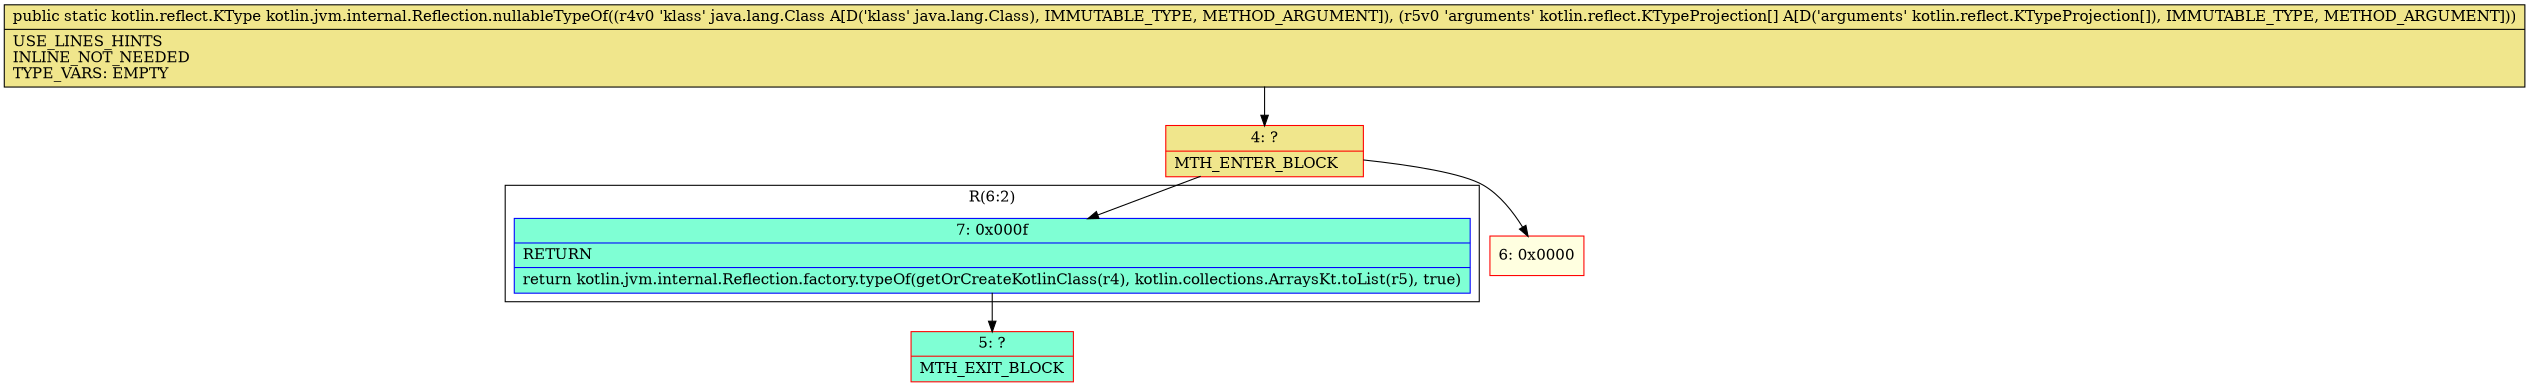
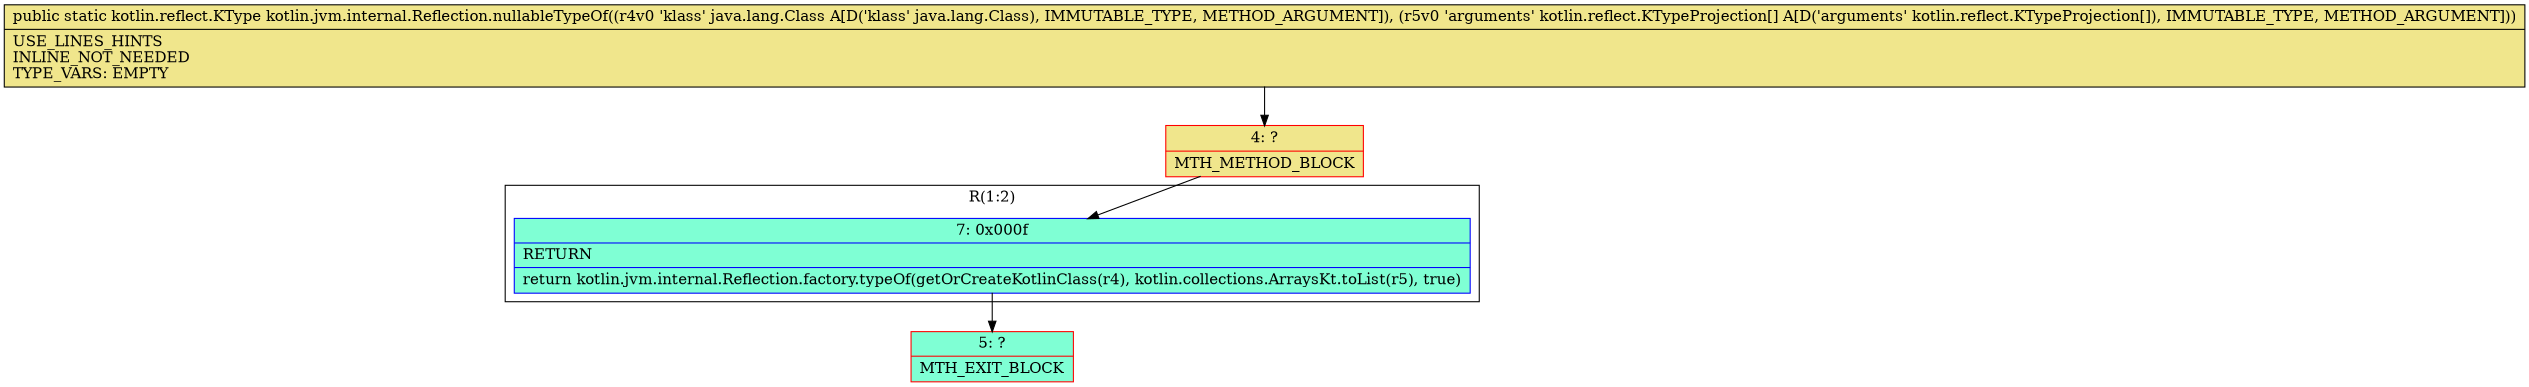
(1257, 163) -> (1265, 163)
(992, 198) -> (992, 198)
(1537, 256) -> none
